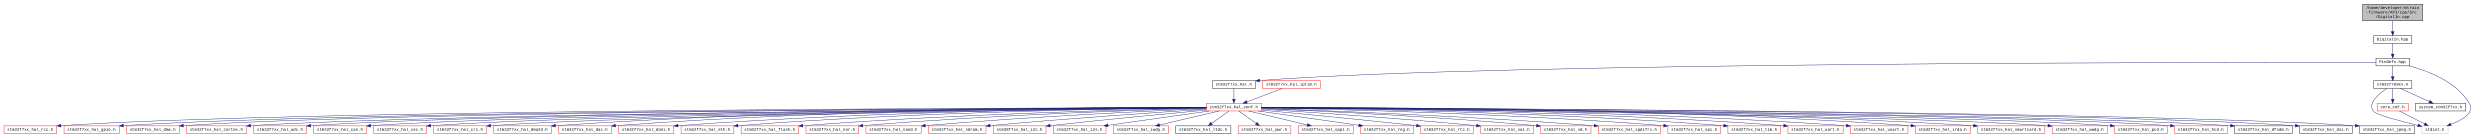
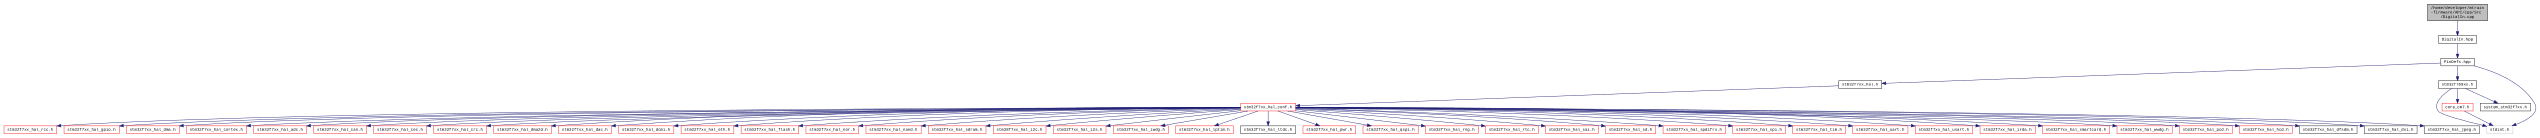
(1265, 95) -> (1238, 118)
